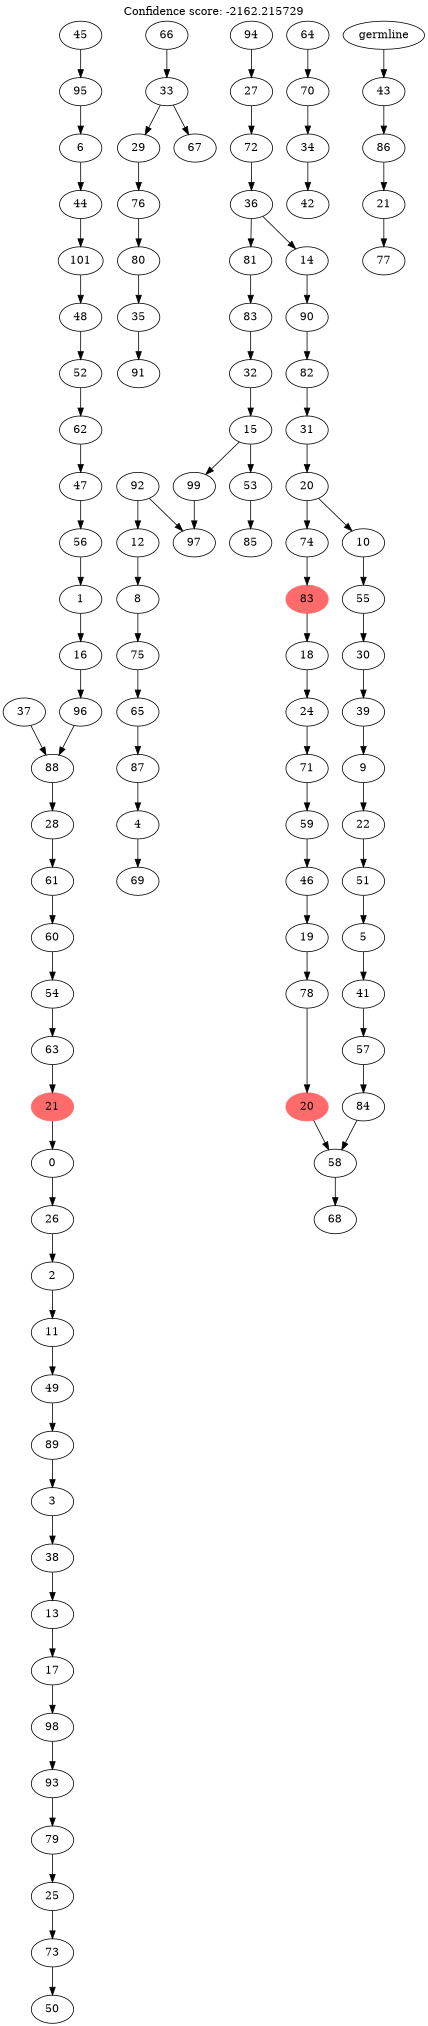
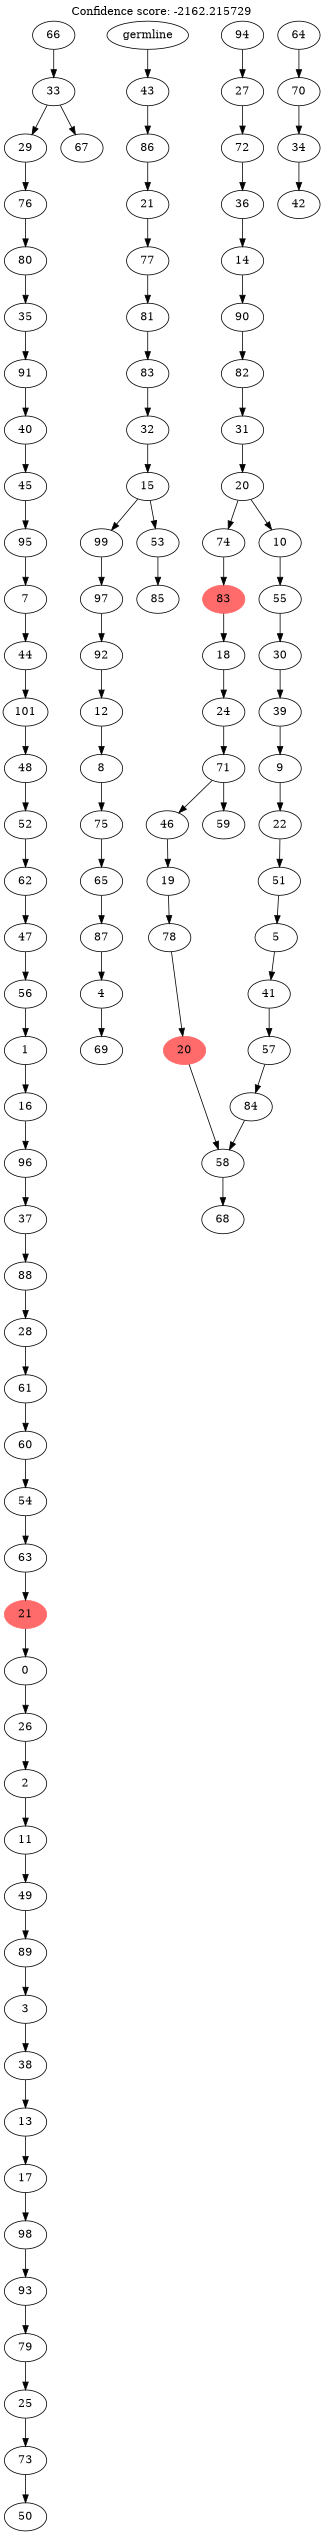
(81, 148) -> (26, 599)
(251, 229) -> (148, 285)
none -> (26, 430)
(163, 512) -> (102, 624)
(68, 737) -> (26, 1188)
(307, 849) -> (198, 794)
